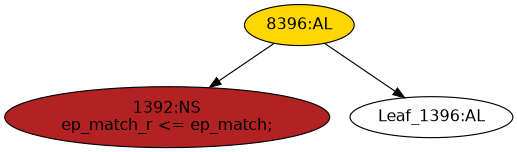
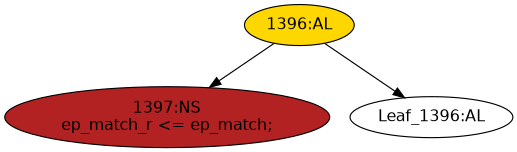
(299, 25) -> (299, 25)
(167, 117) -> (167, 117)
